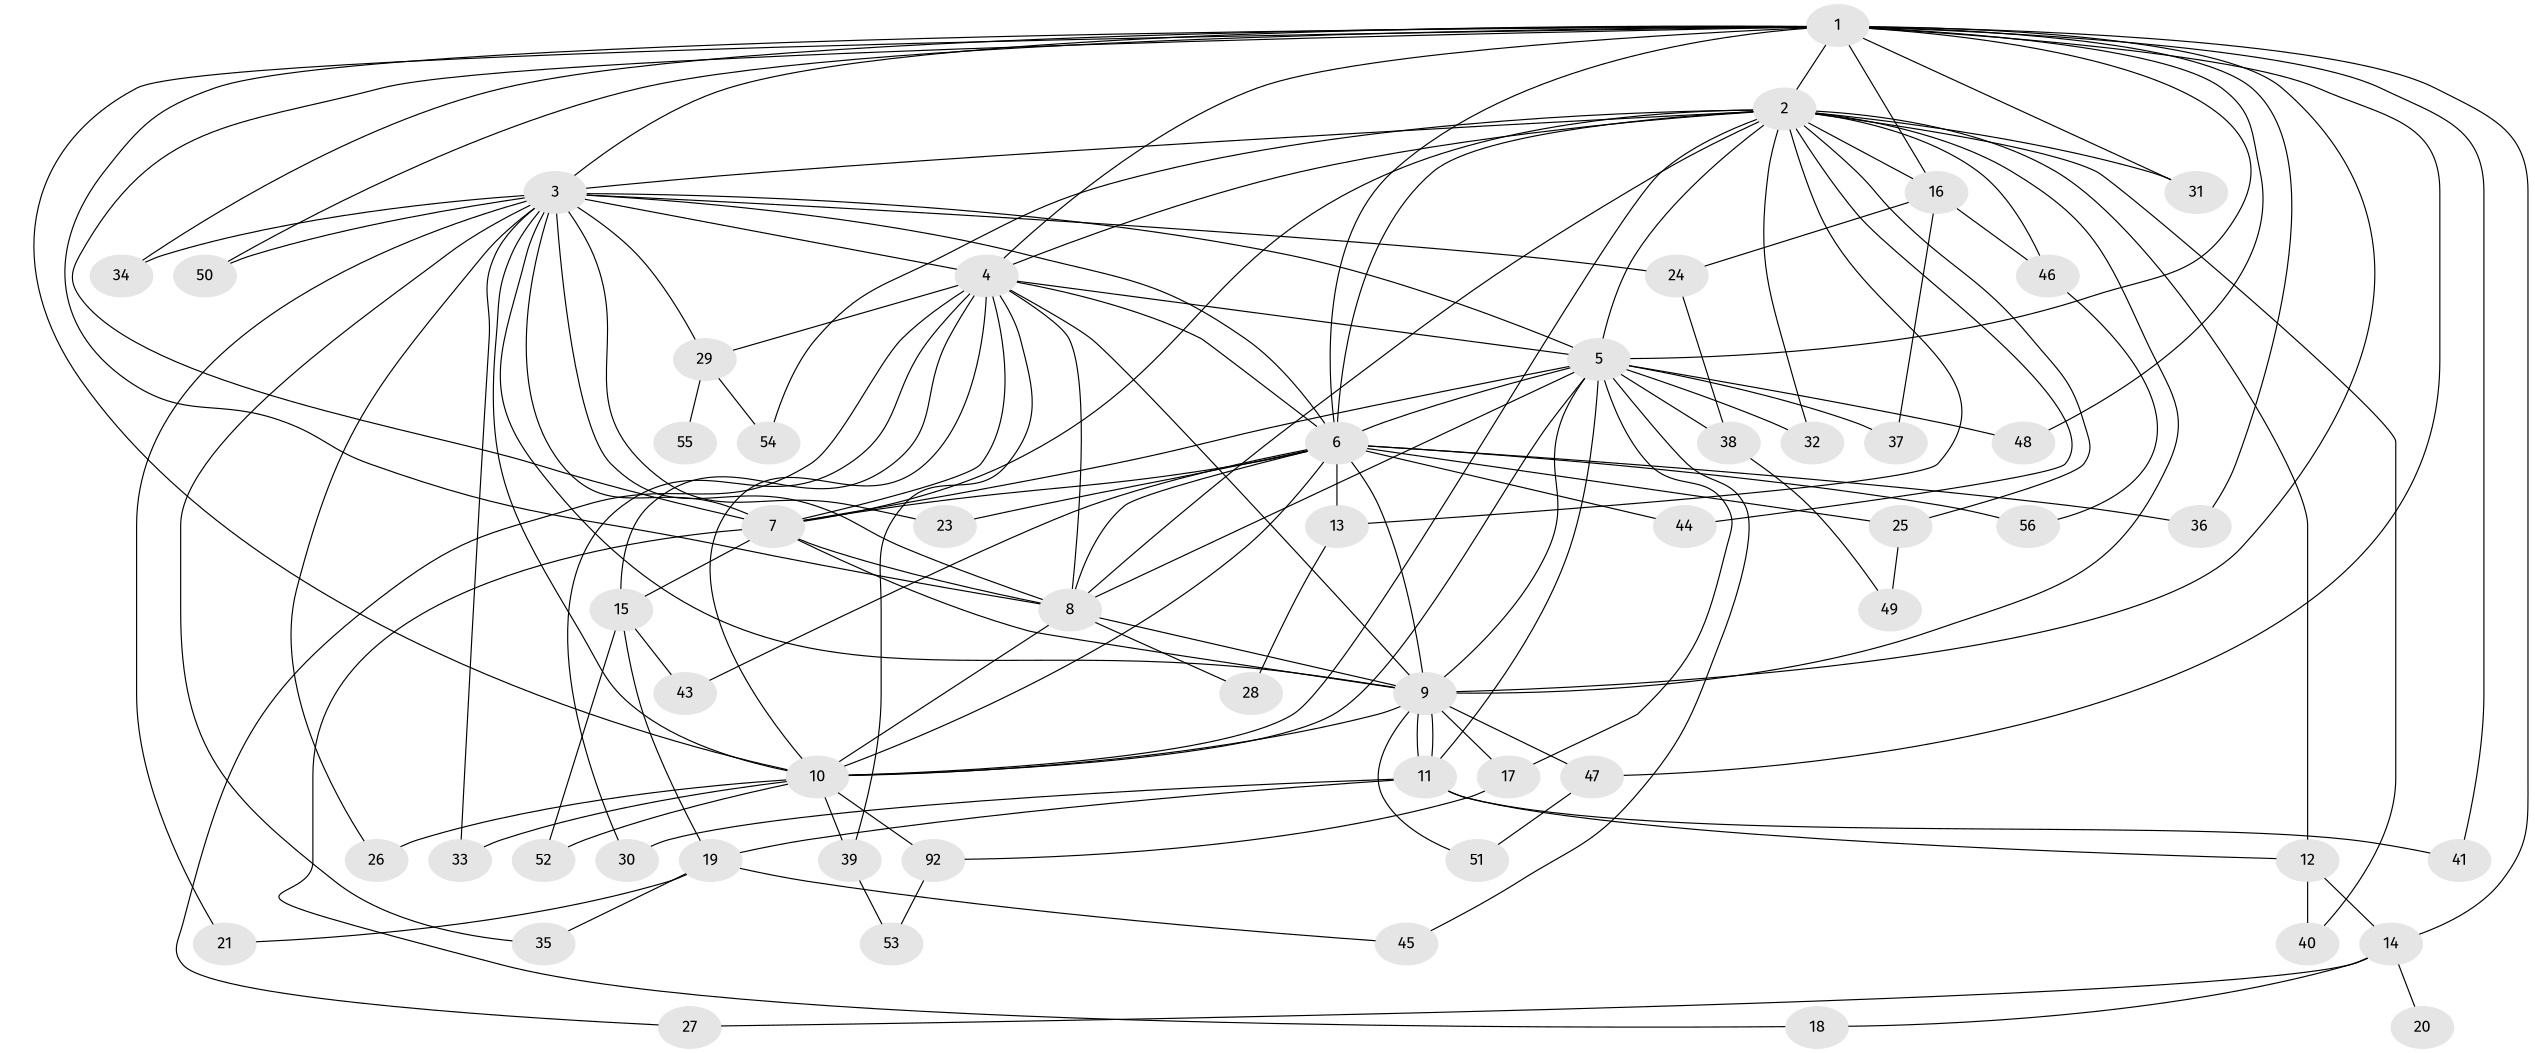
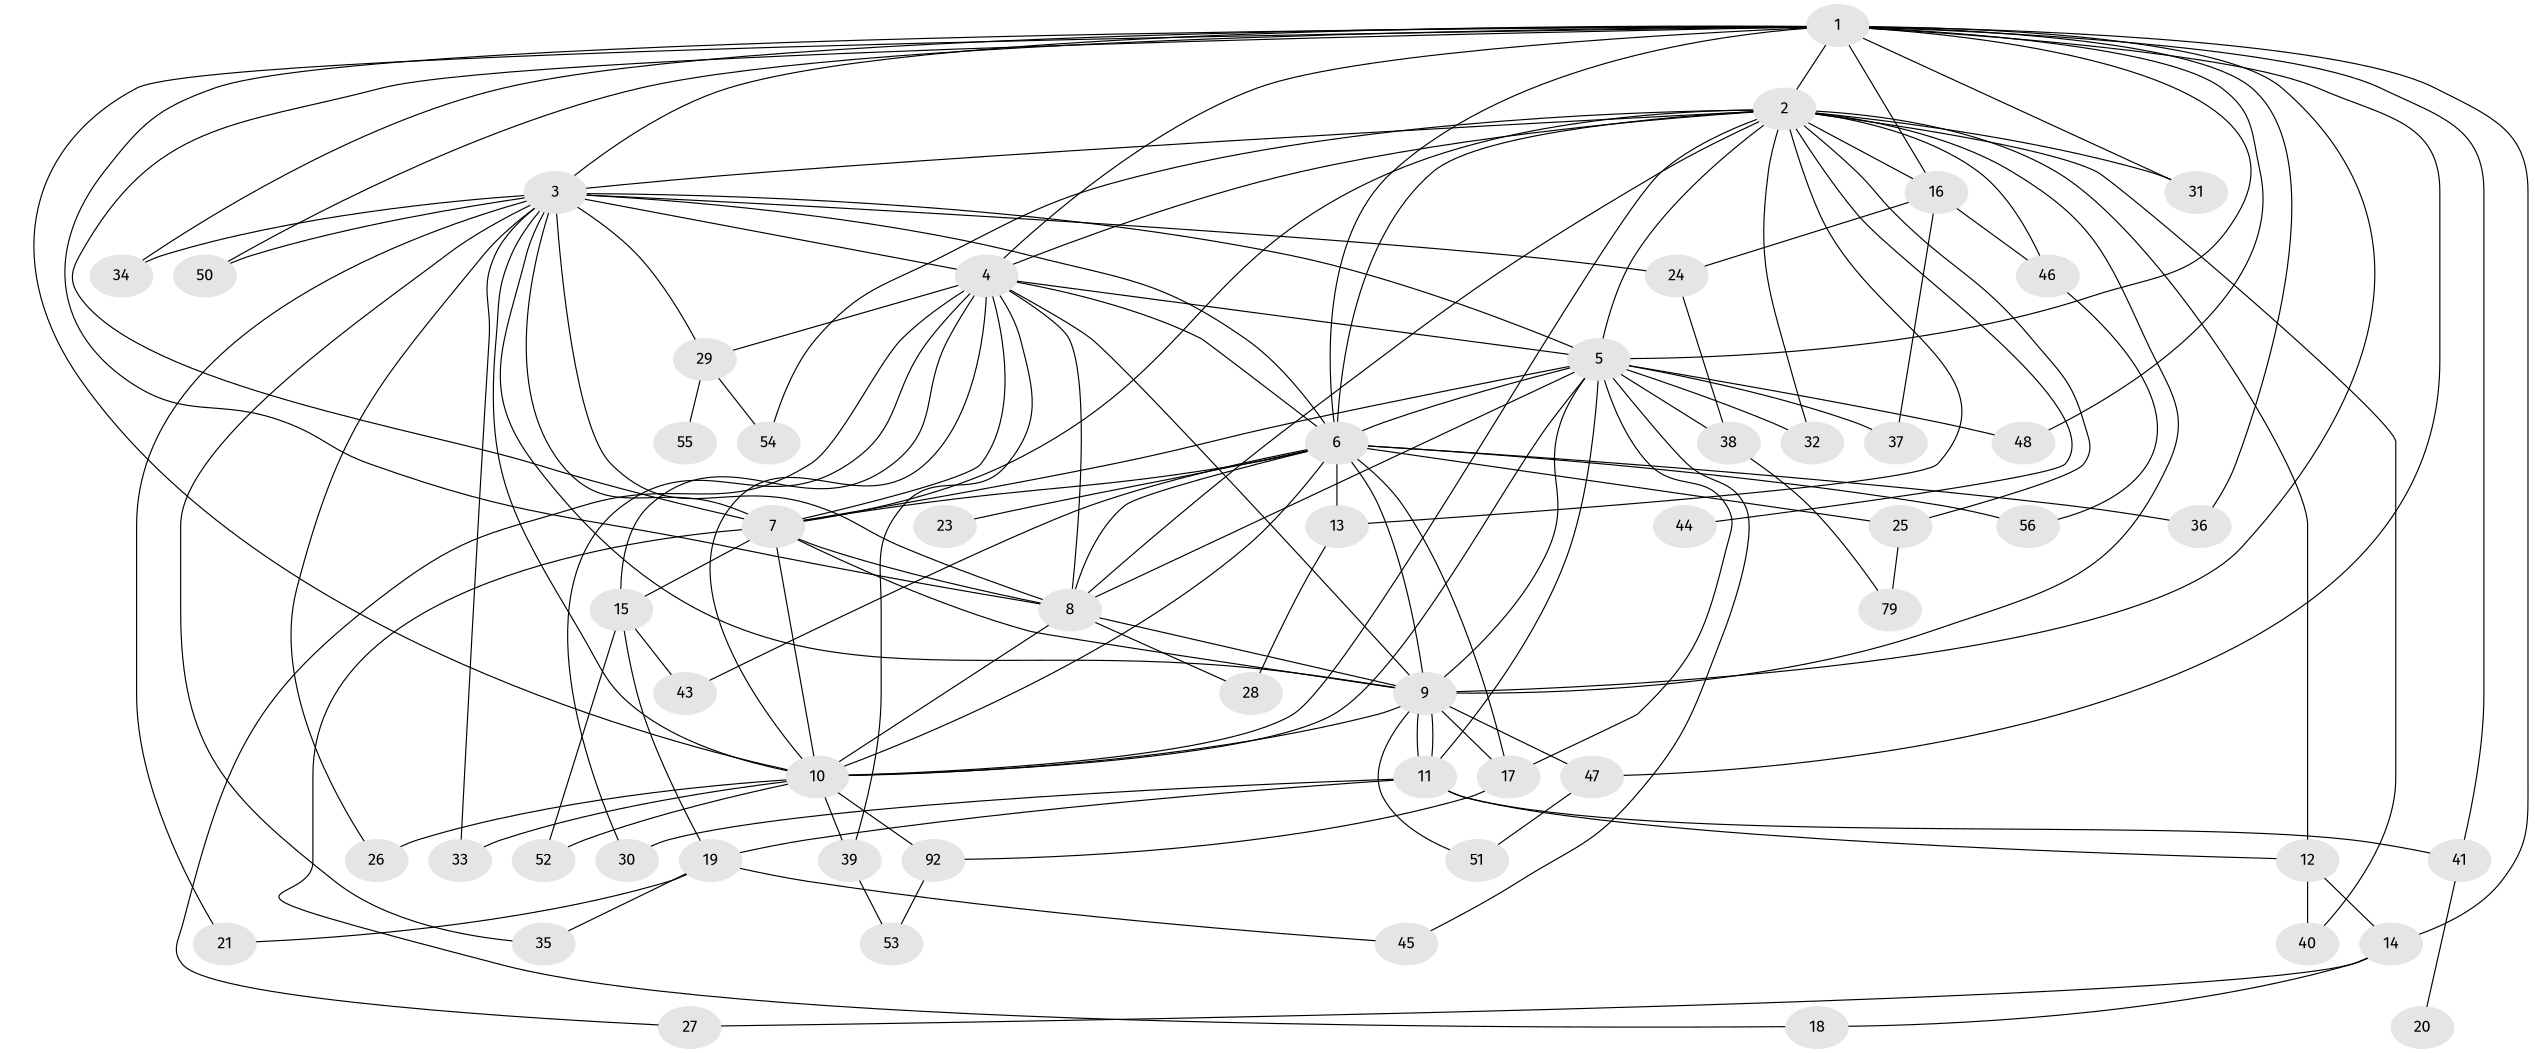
(649, 468) -> none
(1518, 486) -> (1451, 596)
(1890, 610) -> (1890, 610)
none -> (795, 652)
(2407, 986) -> (2441, 944)
